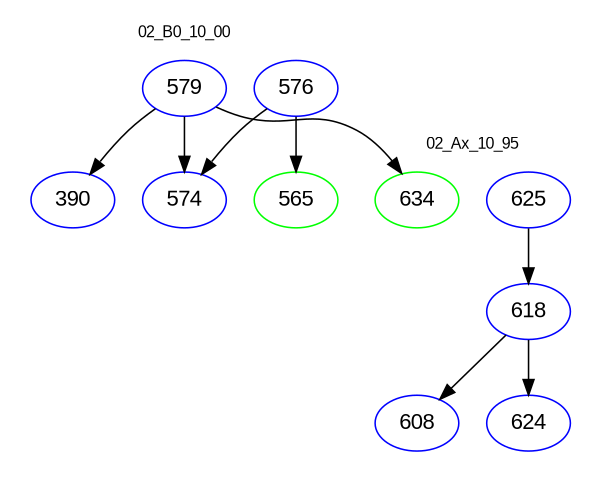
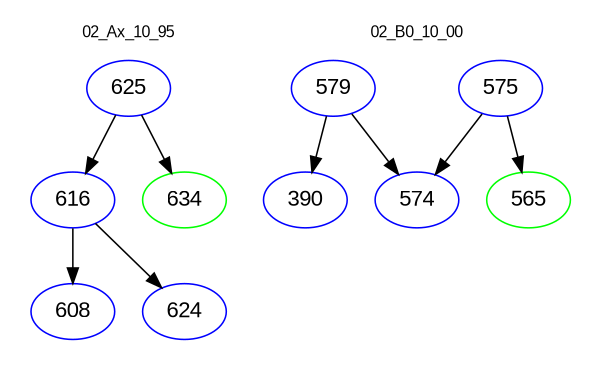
(296, 88) -> (501, 88)
(310, 119) -> (153, 137)
(529, 312) -> (73, 200)
